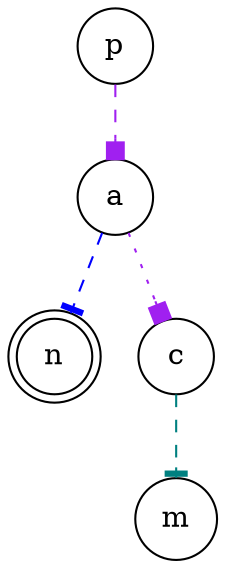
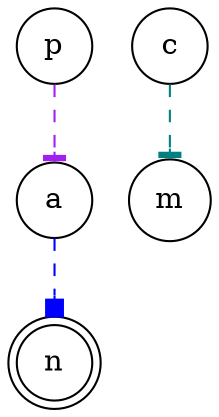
(115, 111) -> (55, 118)
(142, 267) -> none
(88, 268) -> (55, 267)
